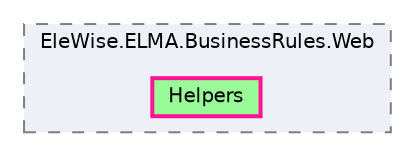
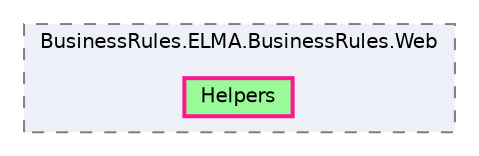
(207, 43) -> (239, 43)
